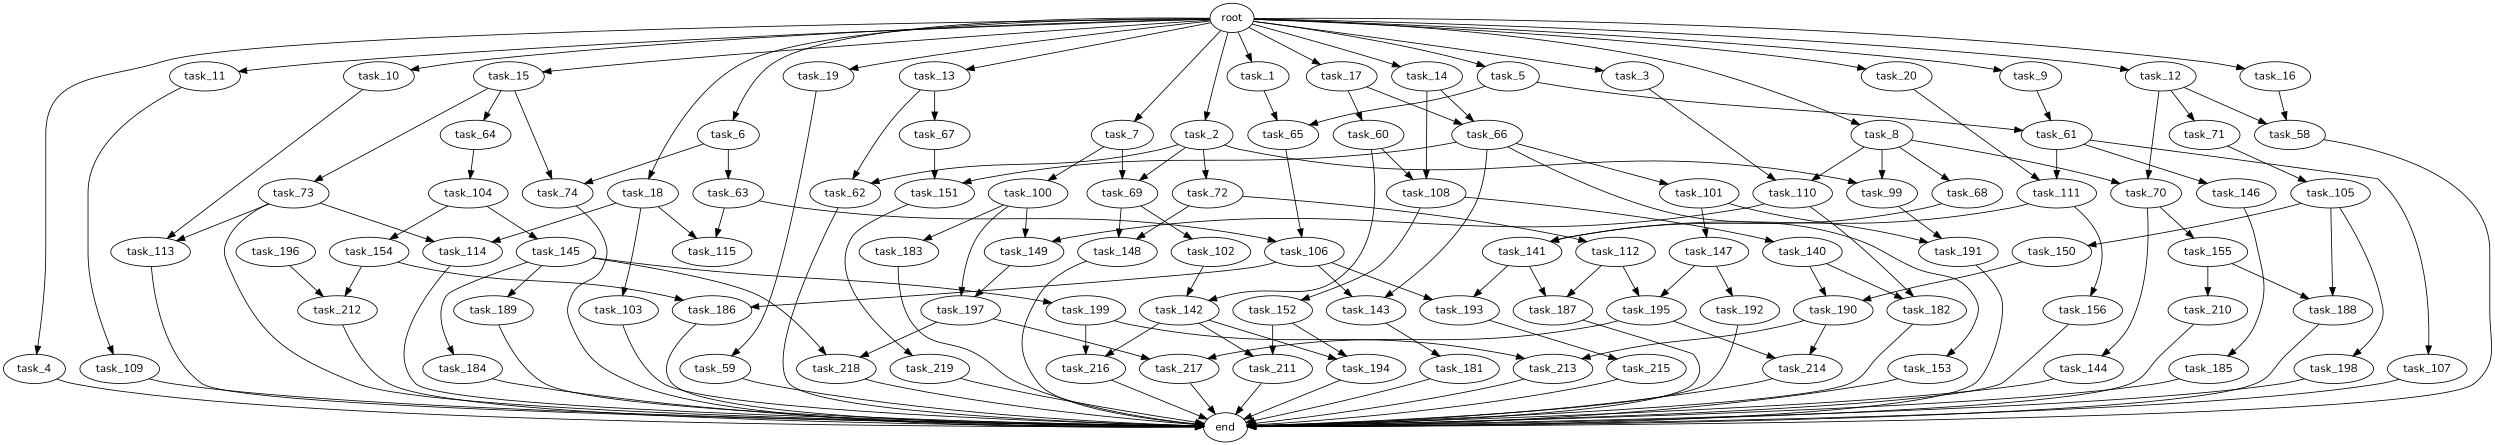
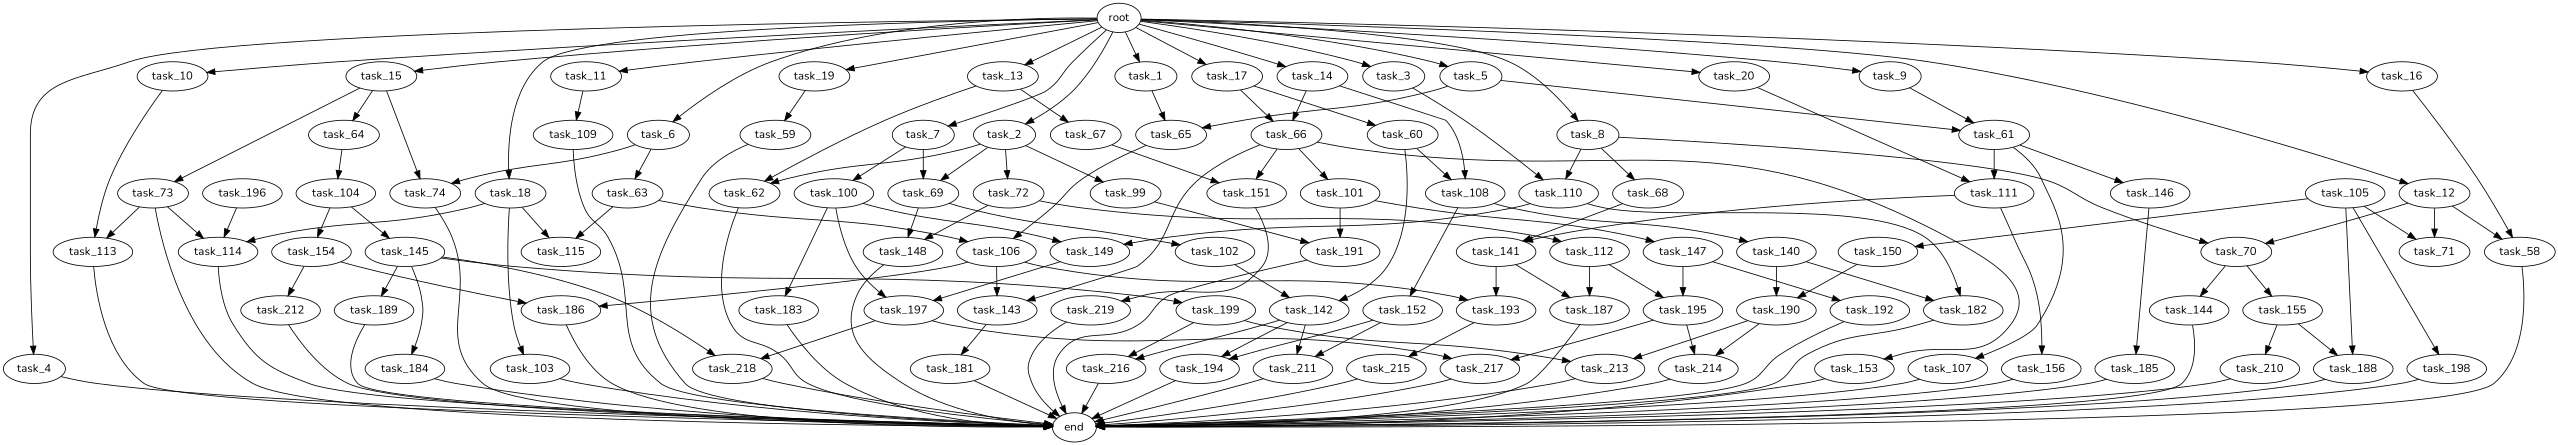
(2249, 156) -> (2386, 220)
(1882, 160) -> none
(304, 278) -> (232, 219)
